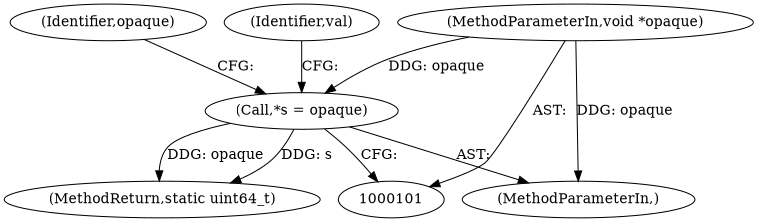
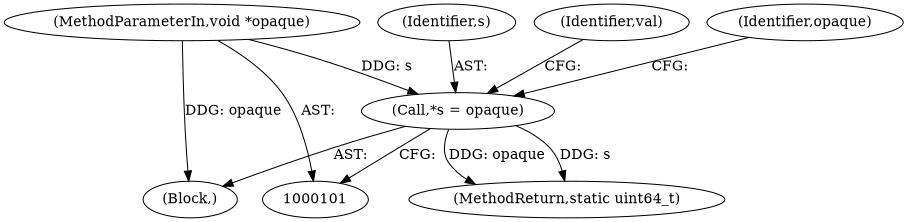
none -> (447, 22)
(437, 67) -> (387, 67)
(579, 200) -> (190, 200)
